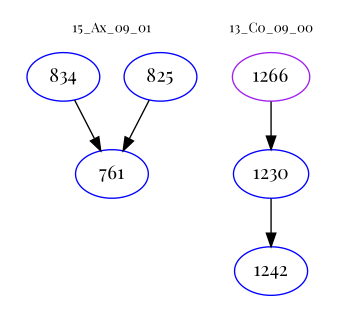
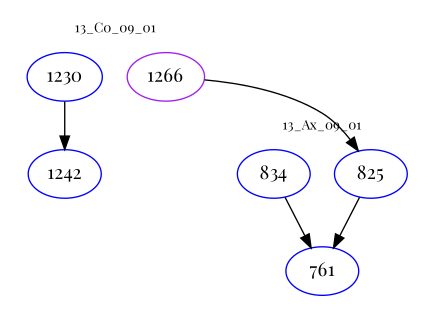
(112, 29) -> (322, 126)
(272, 29) -> (116, 29)
(271, 119) -> (284, 96)
